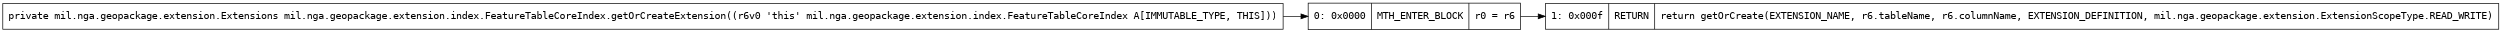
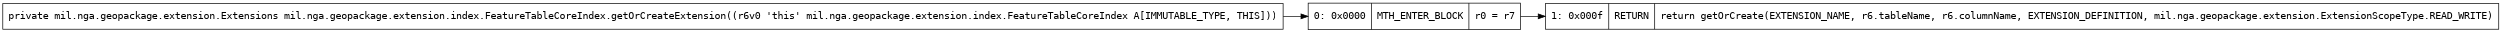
(1495, 16) -> (1495, 16)
